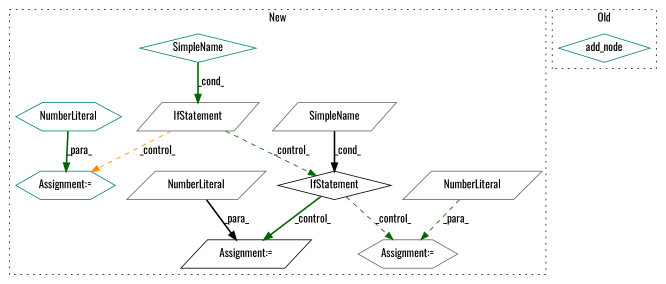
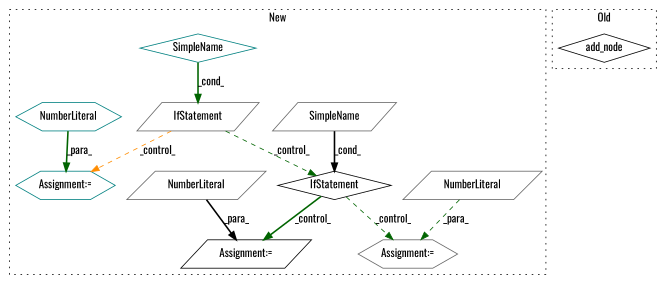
(604, 48) -> (604, 48)
